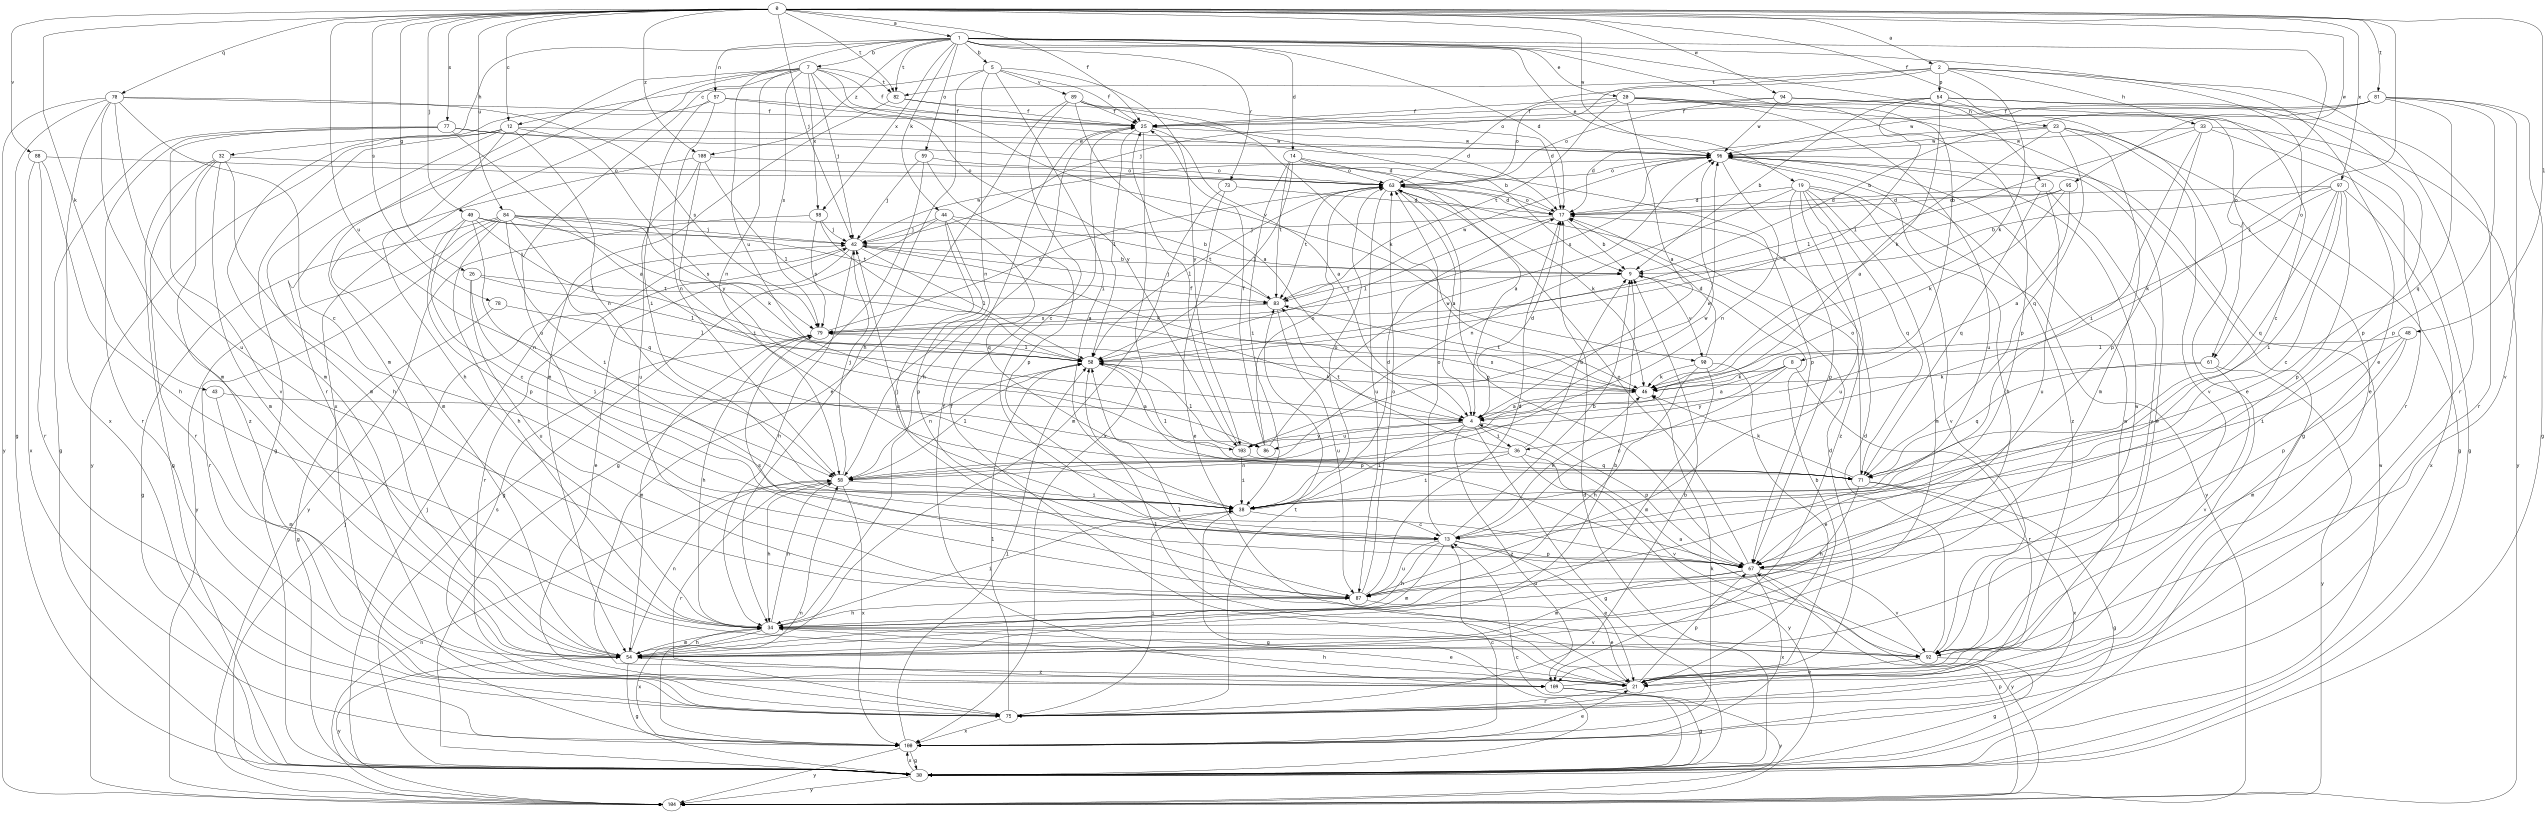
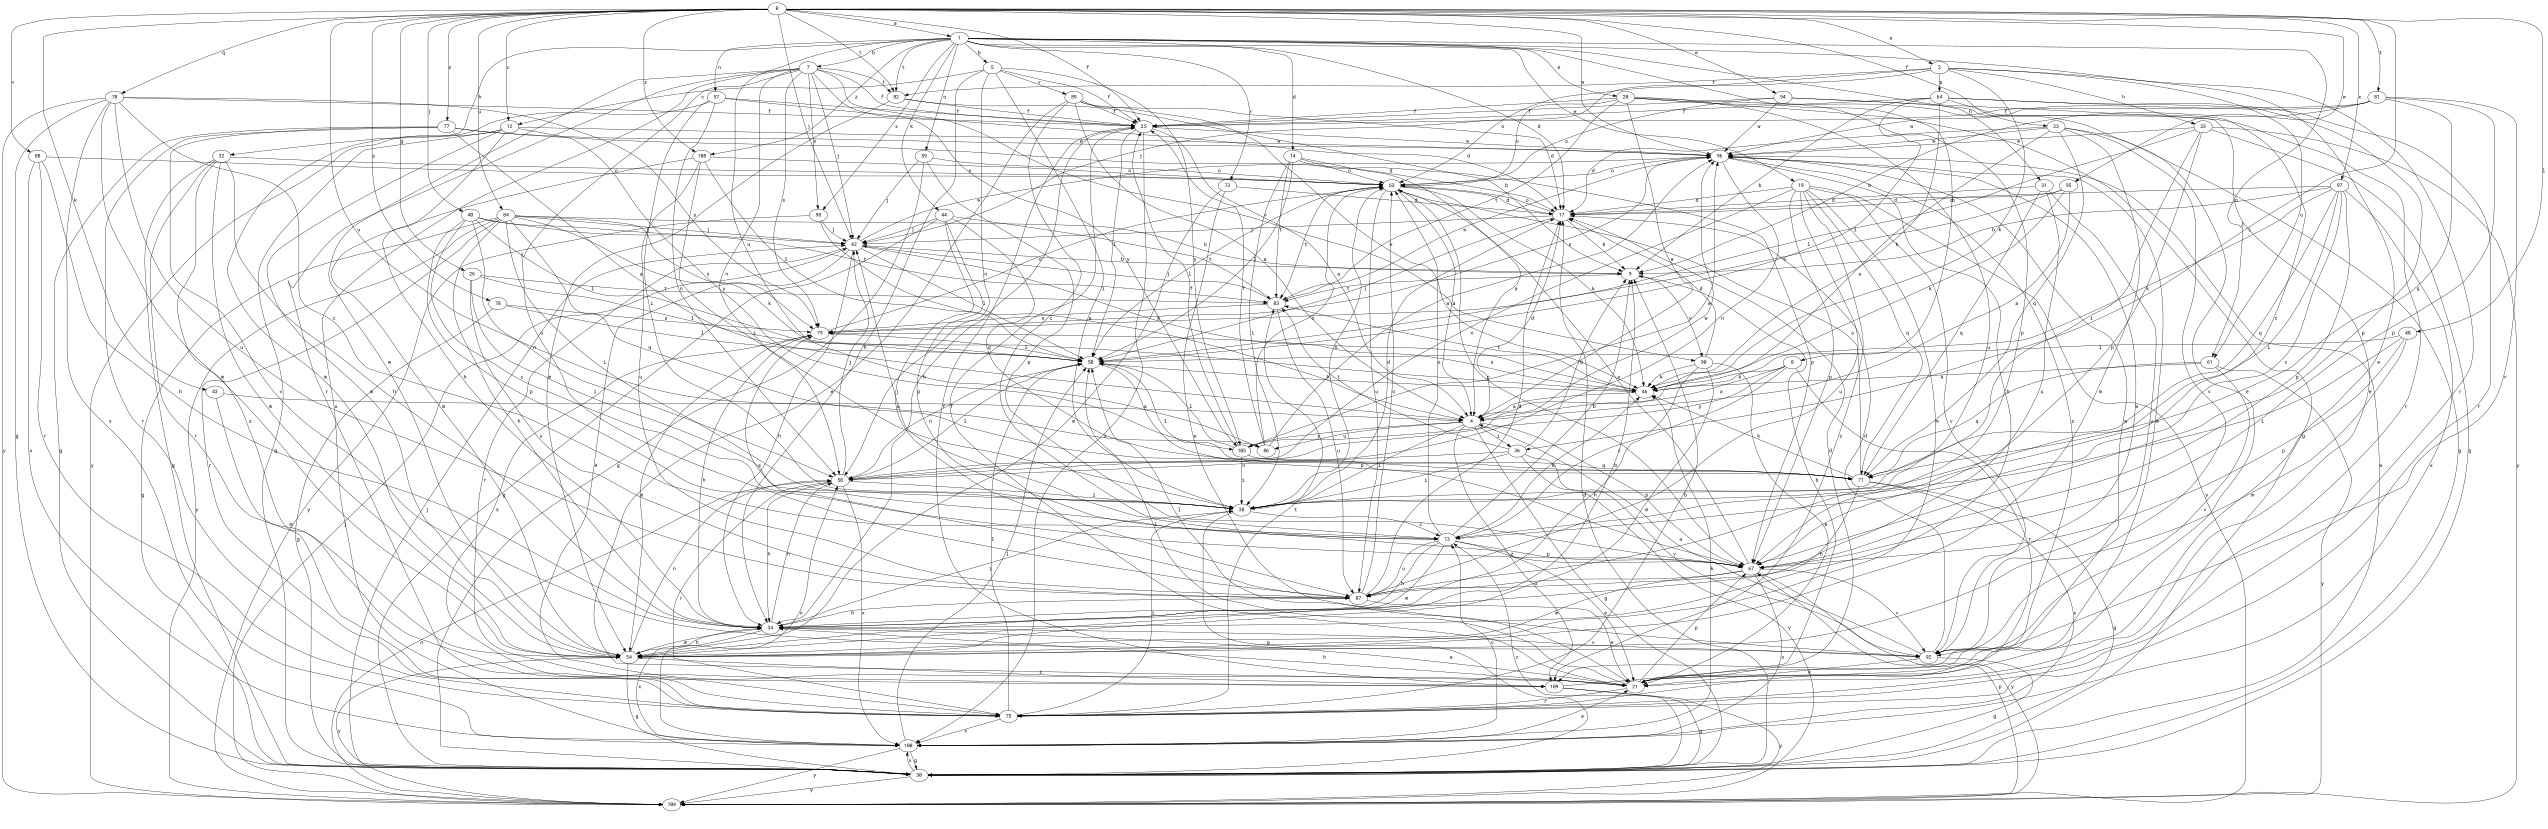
(813, 274) -> (657, 320)
(630, 337) -> none
(2041, 763) -> none
